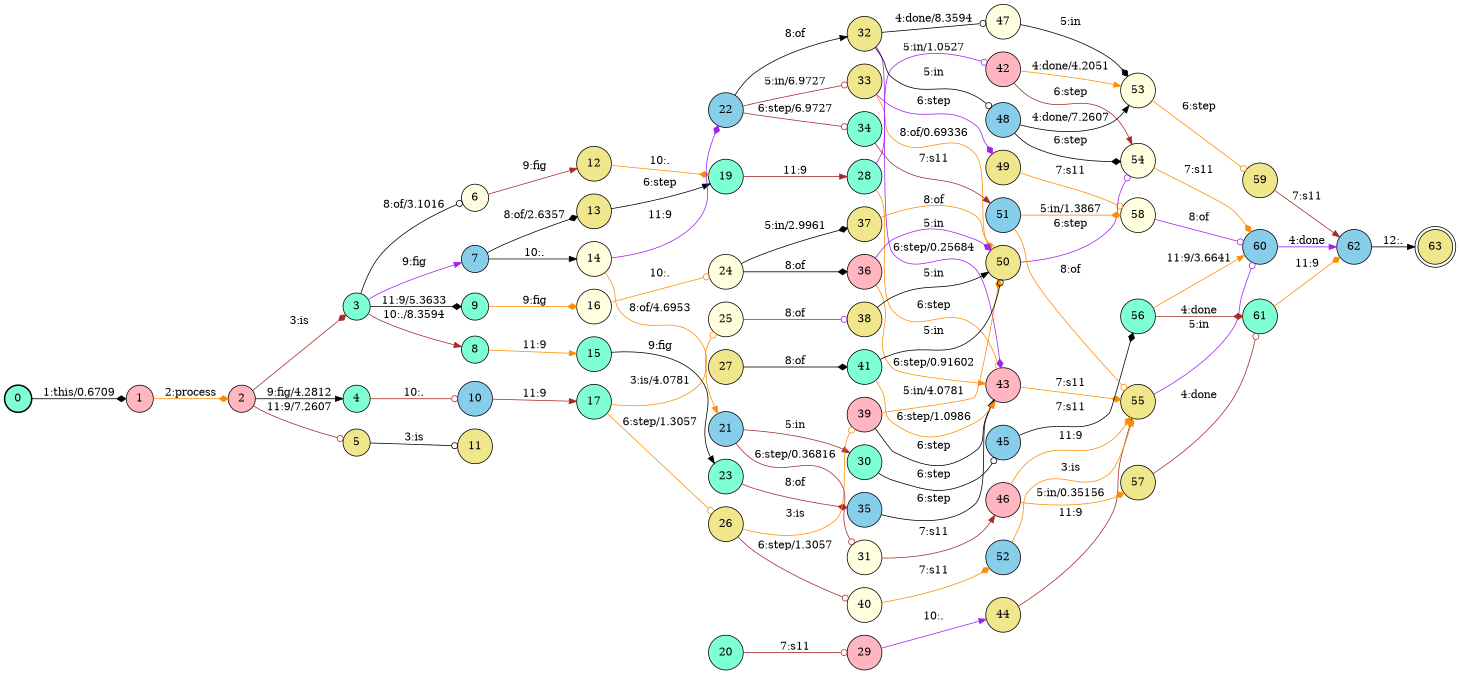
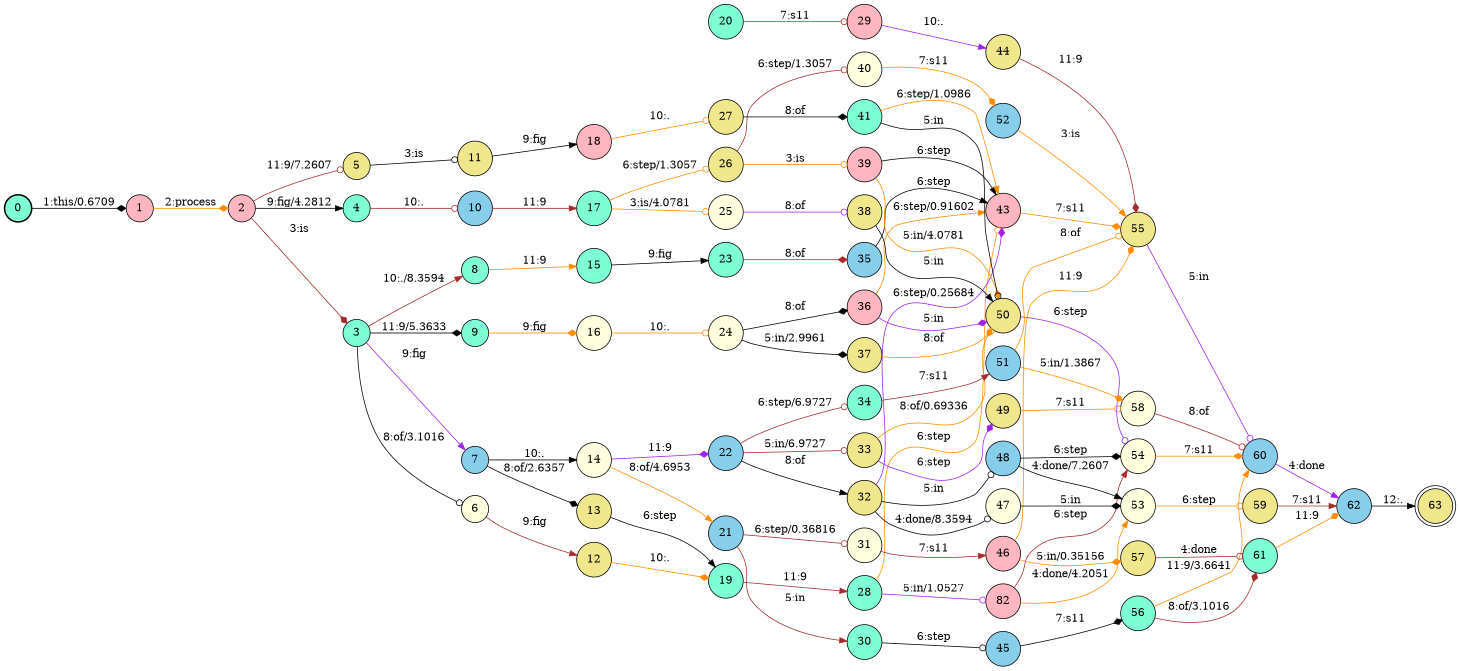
(1003, 69) -> (1003, 601)
none -> (594, 142)
(1196, 230) -> (1197, 428)
(1199, 311) -> (1199, 607)
